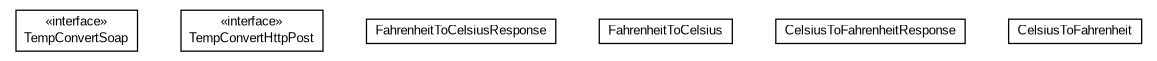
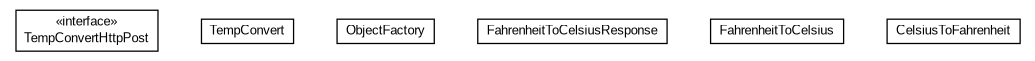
(76, 31) -> none
none -> (248, 31)
none -> (386, 31)
(870, 31) -> none
